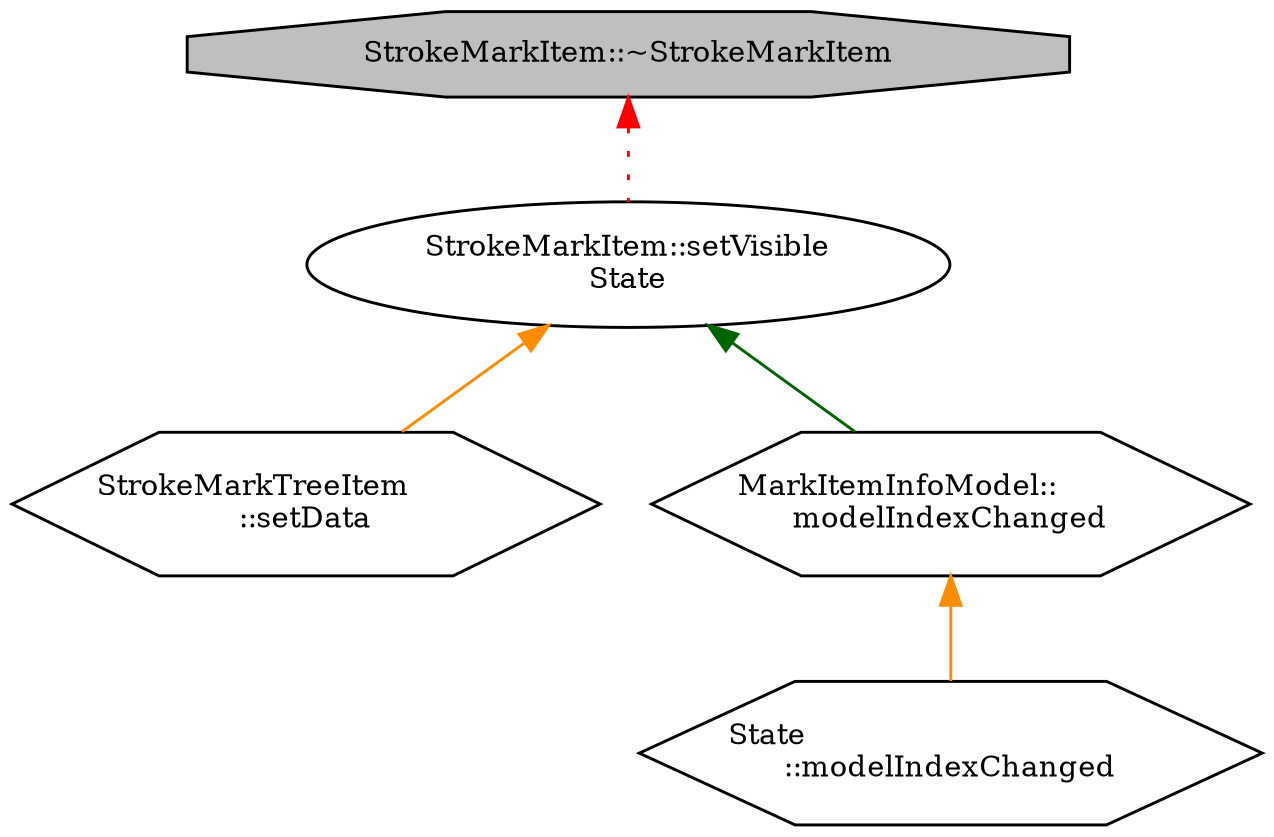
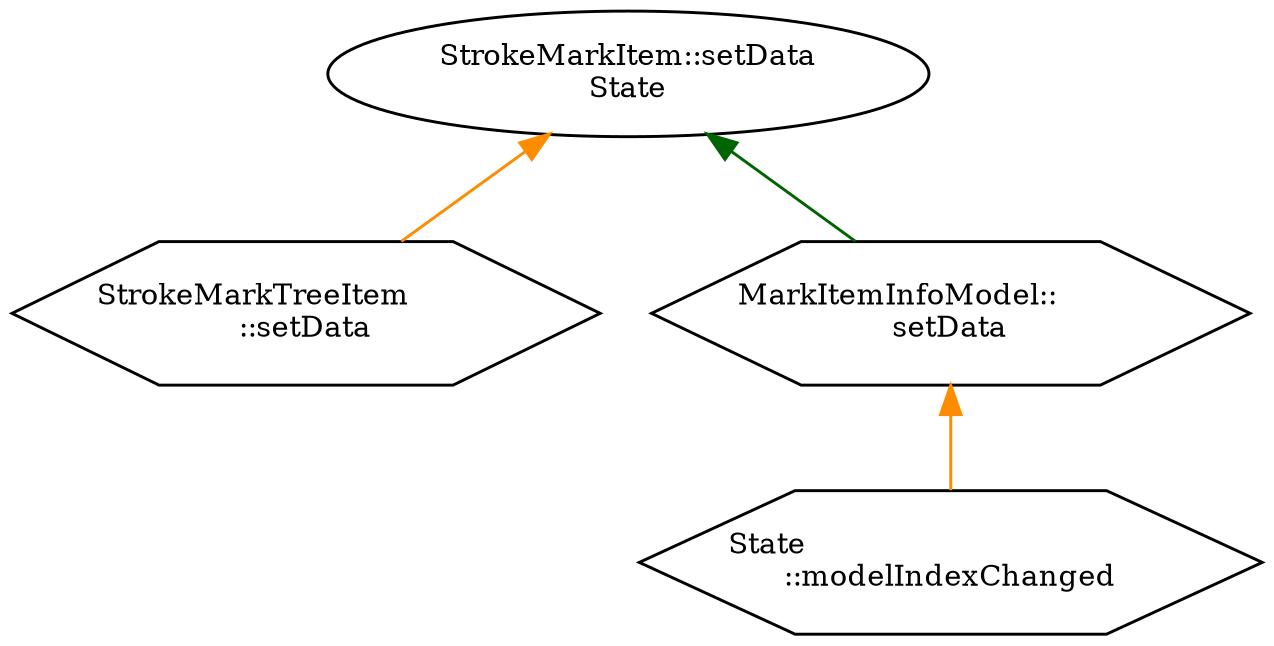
(628, 54) -> none
(628, 265) -> (628, 74)
(951, 504) -> (951, 313)
